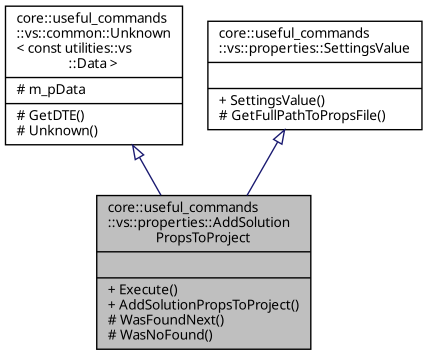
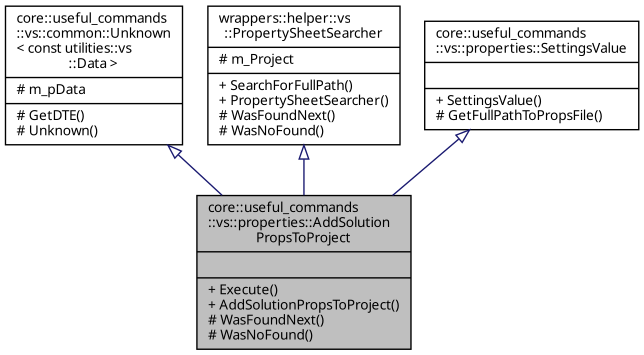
none -> (304, 75)
